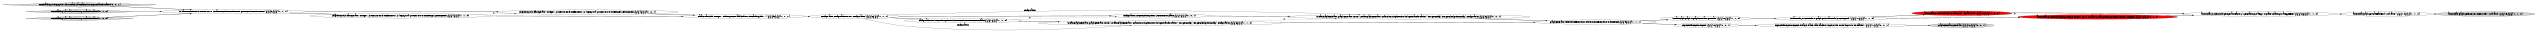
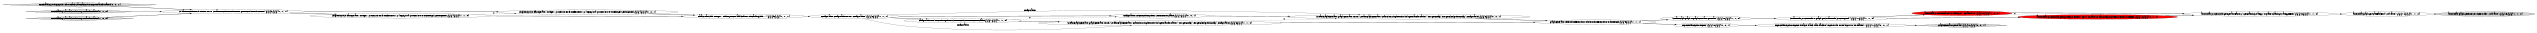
(1962, 25) -> (1962, 25)
